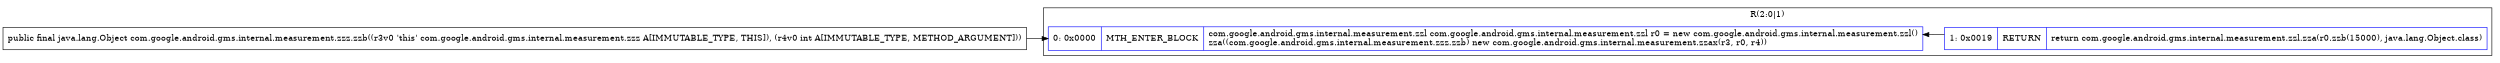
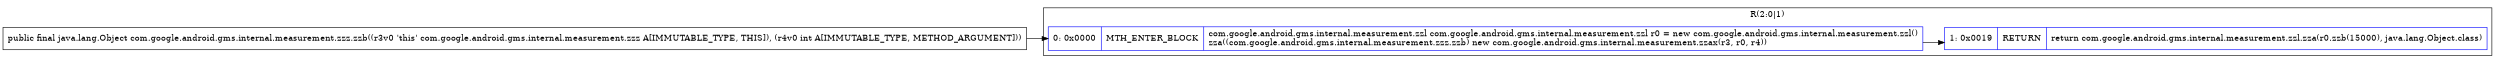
(1937, 35) -> (1931, 43)
